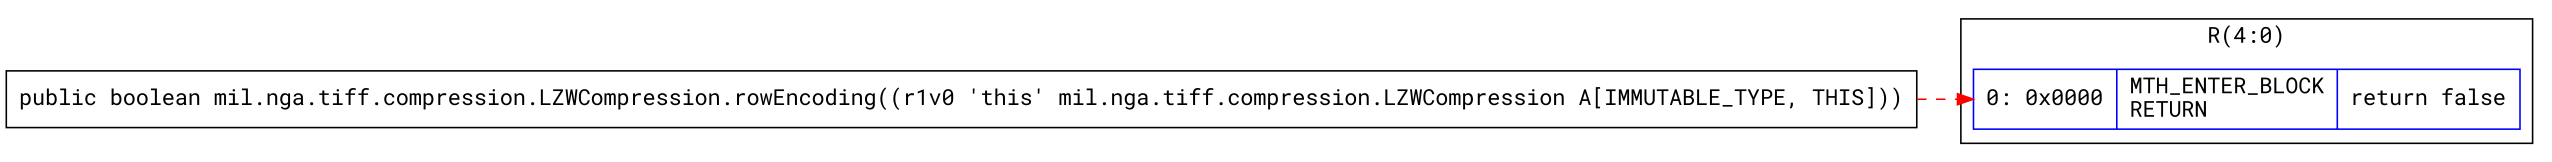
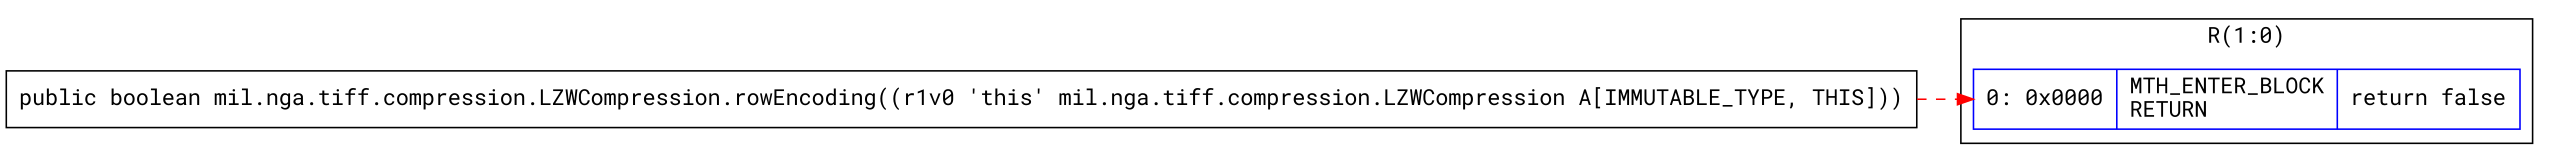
(2247, 37) -> (2247, 37)
